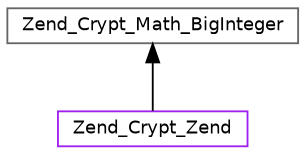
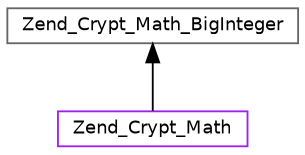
(153, 129) -> (153, 129)
